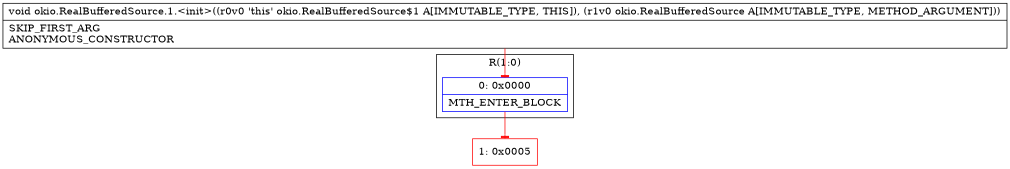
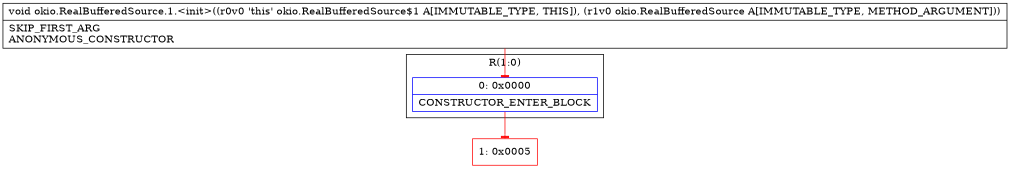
(505, 103) -> (505, 103)
